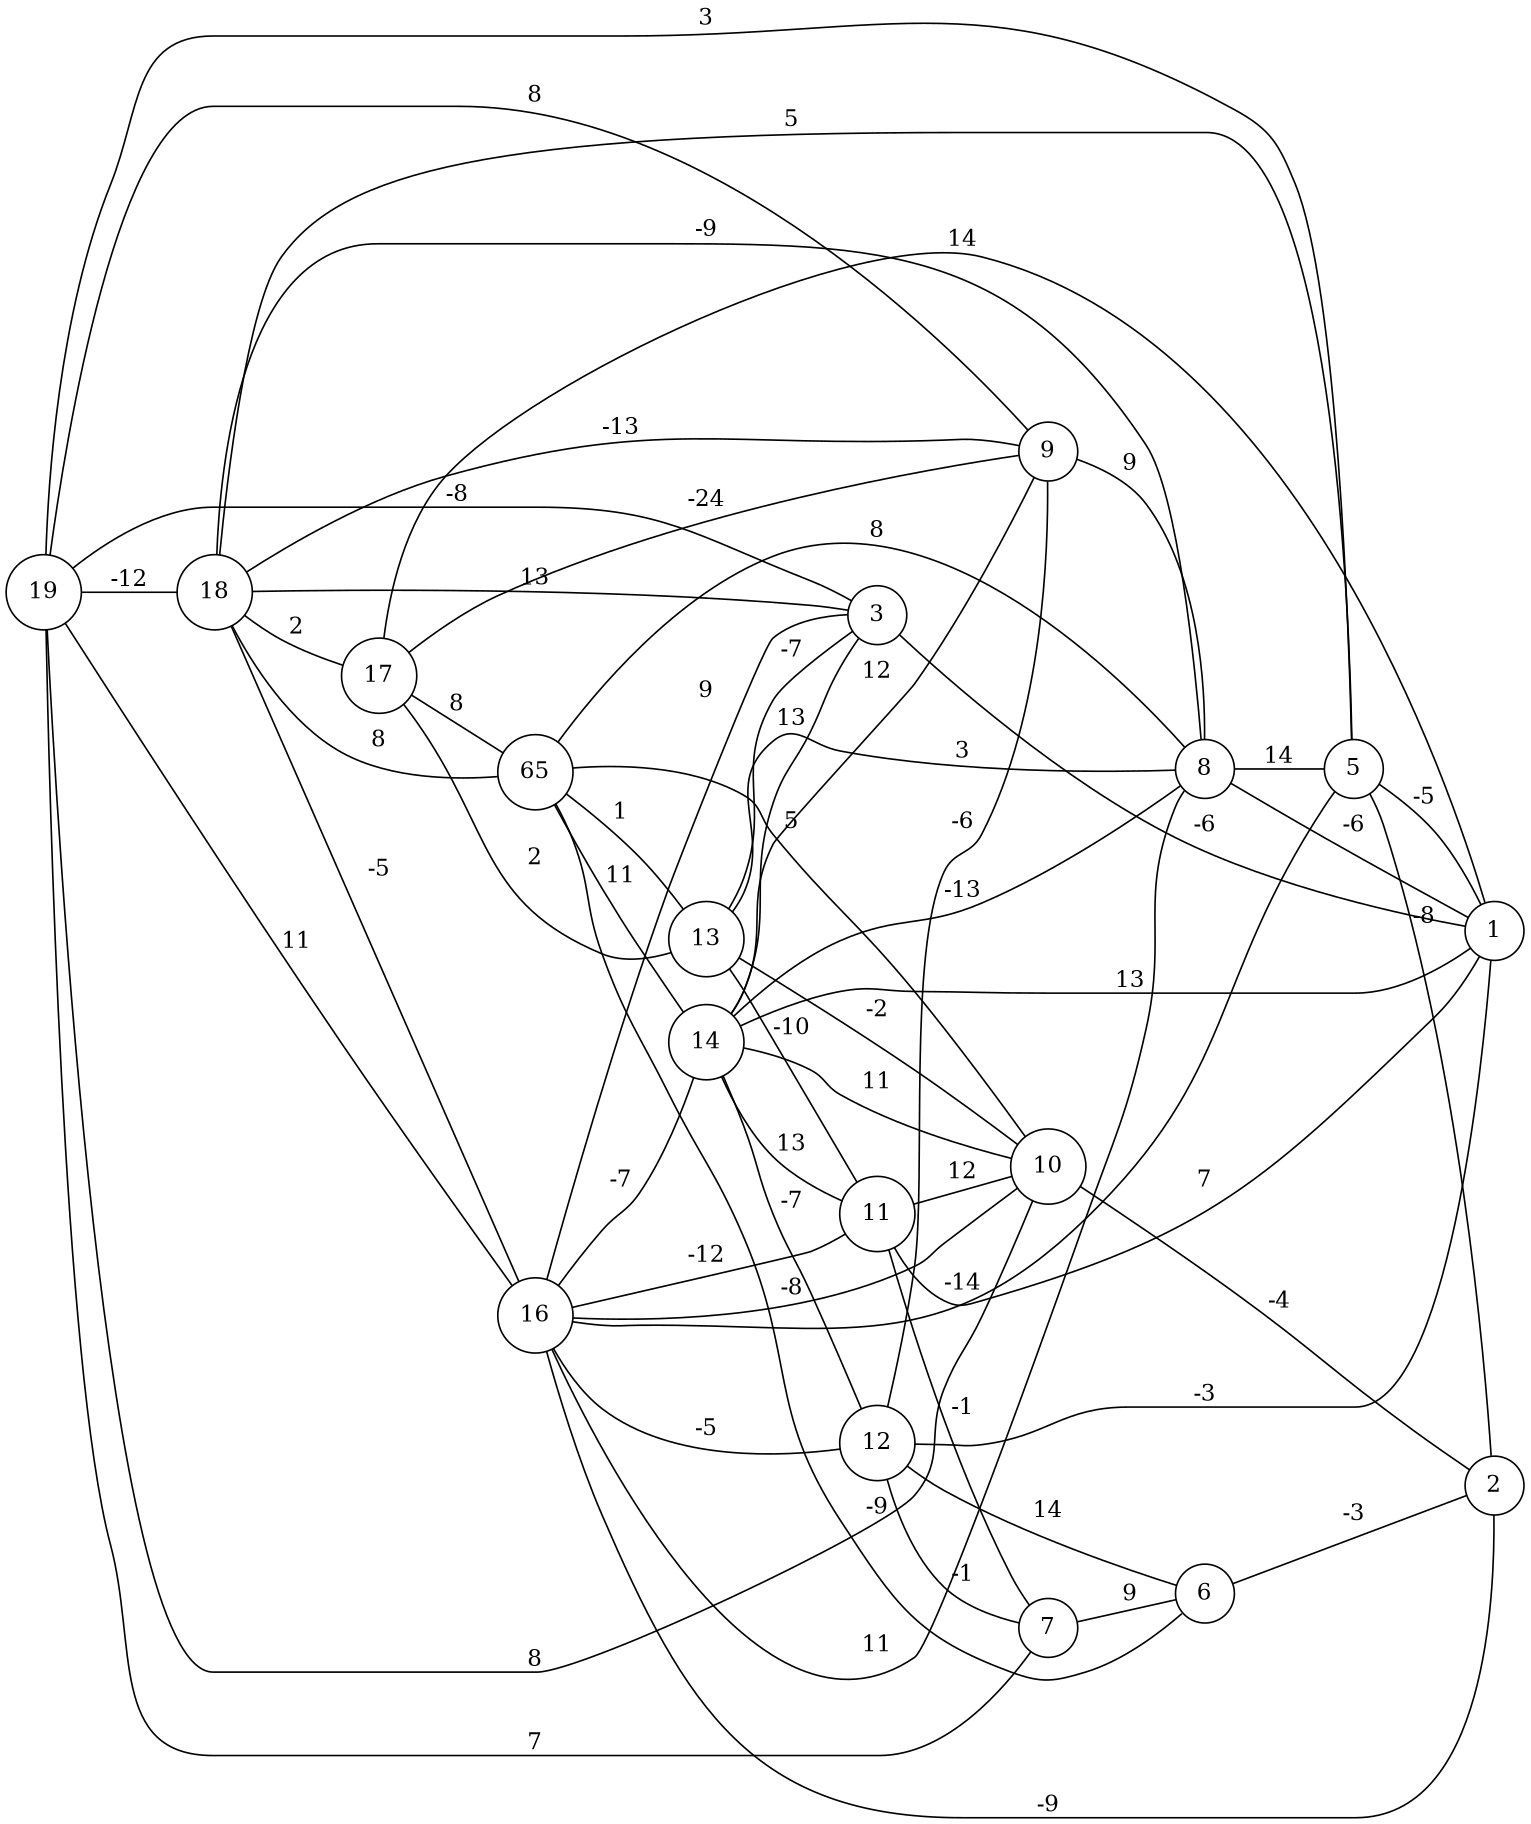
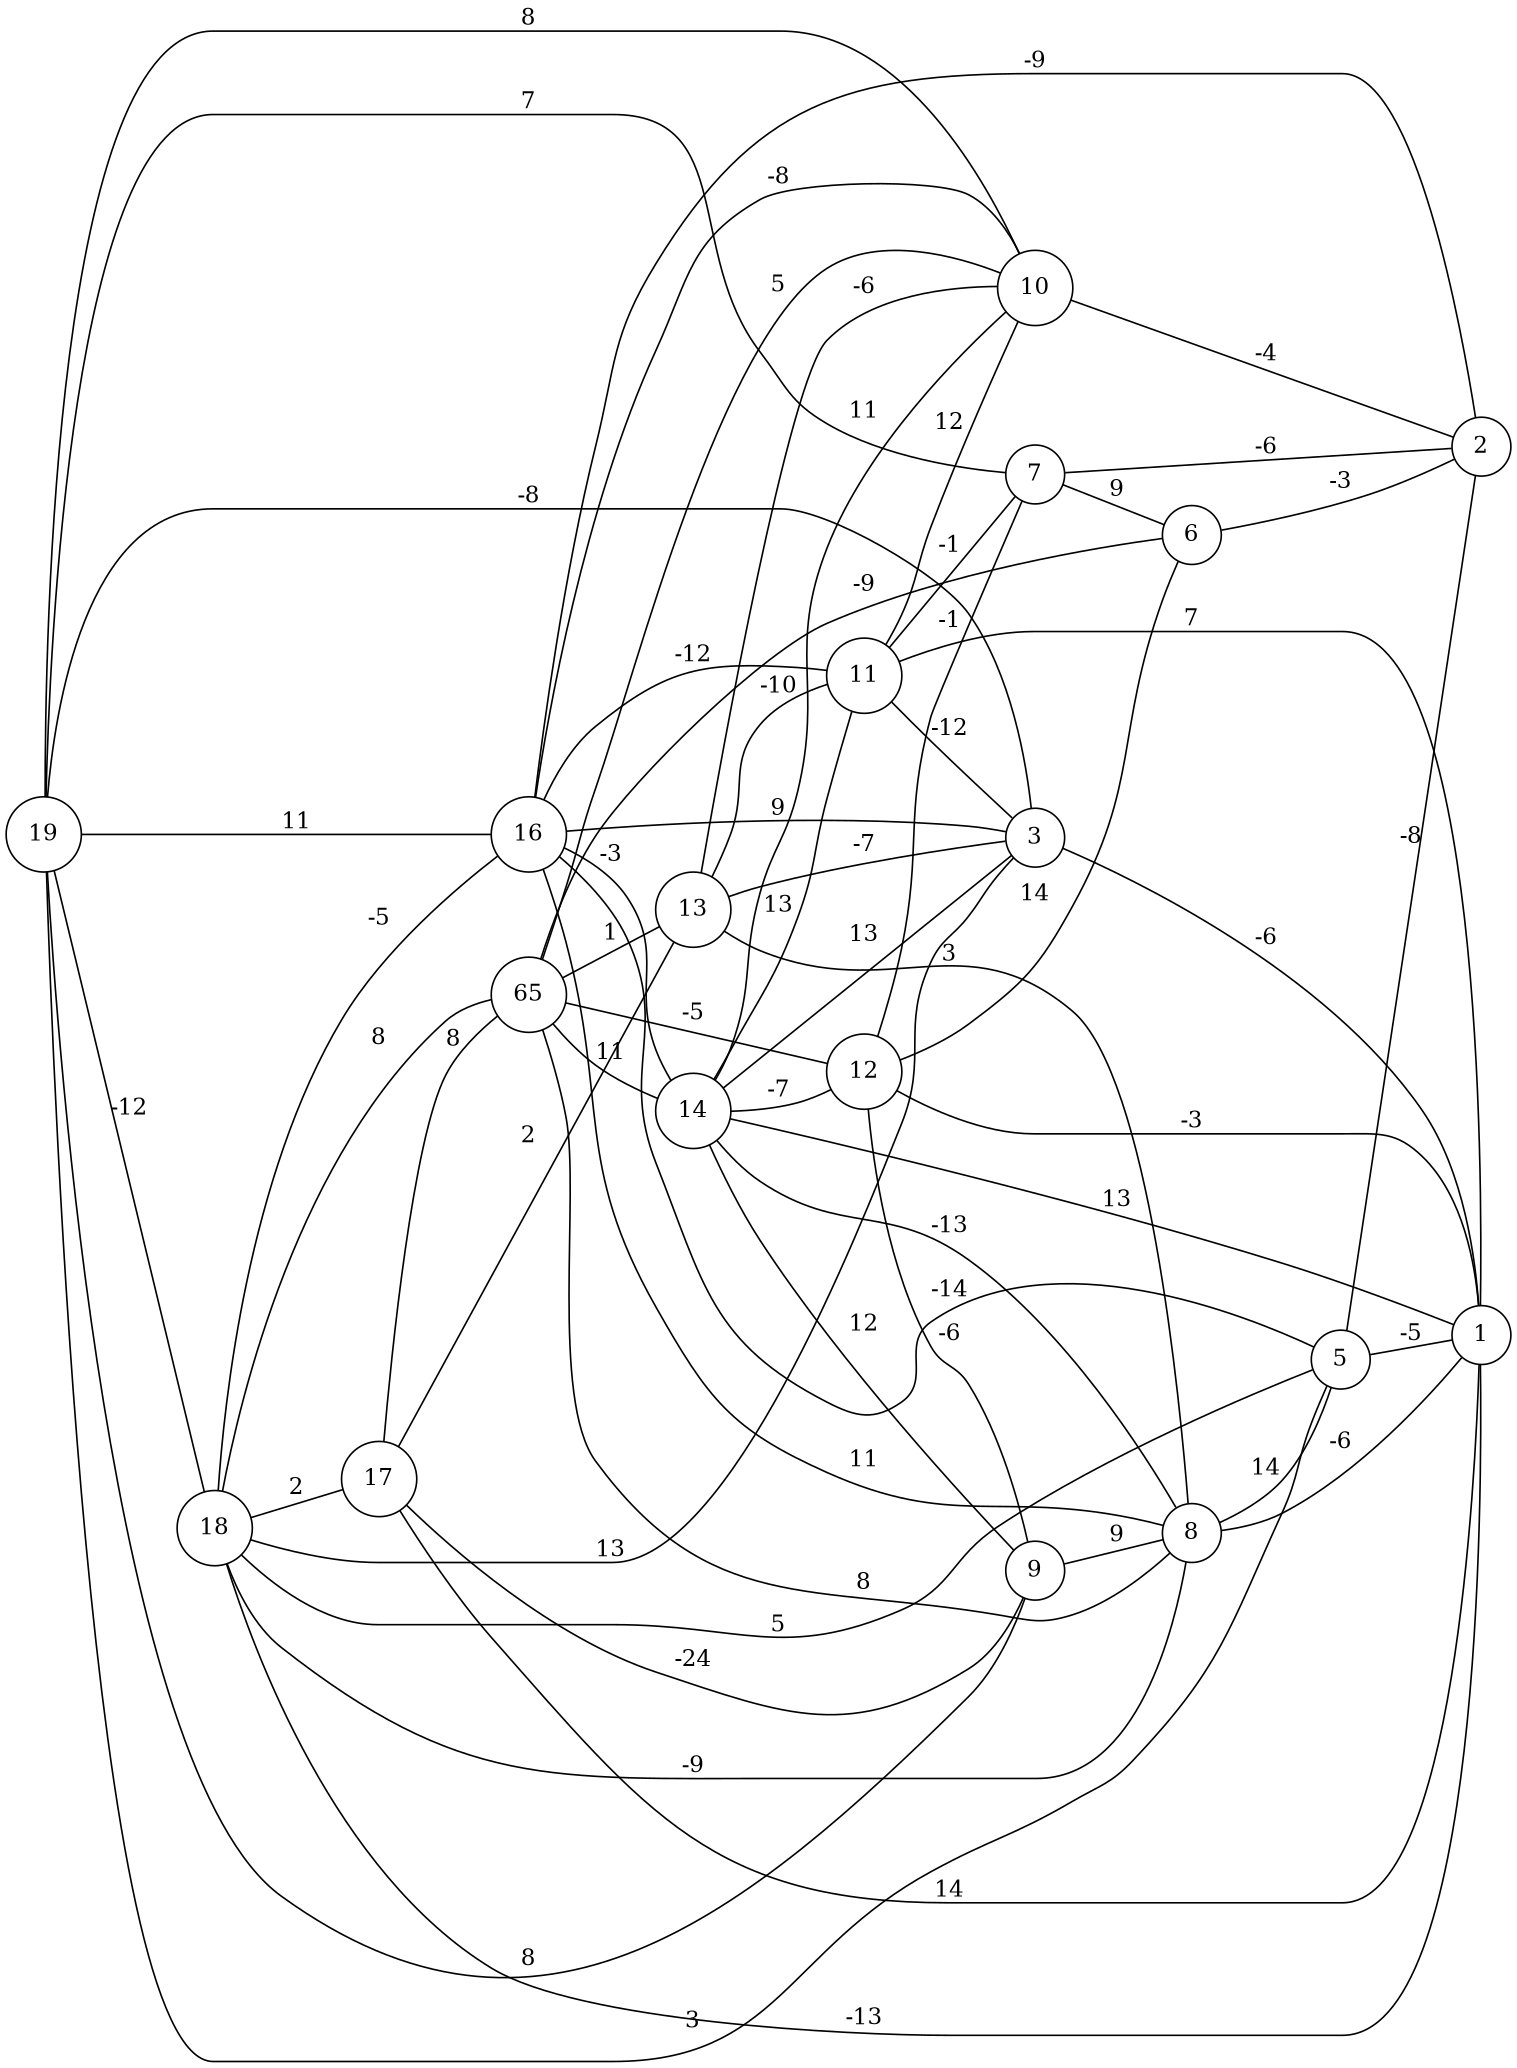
(620, 443) -> (1023, 2035)
none -> (1258, 461)
none -> (951, 761)
(877, 1010) -> (864, 287)
(621, 1180) -> (611, 855)
(679, 1443) -> (697, 1033)
